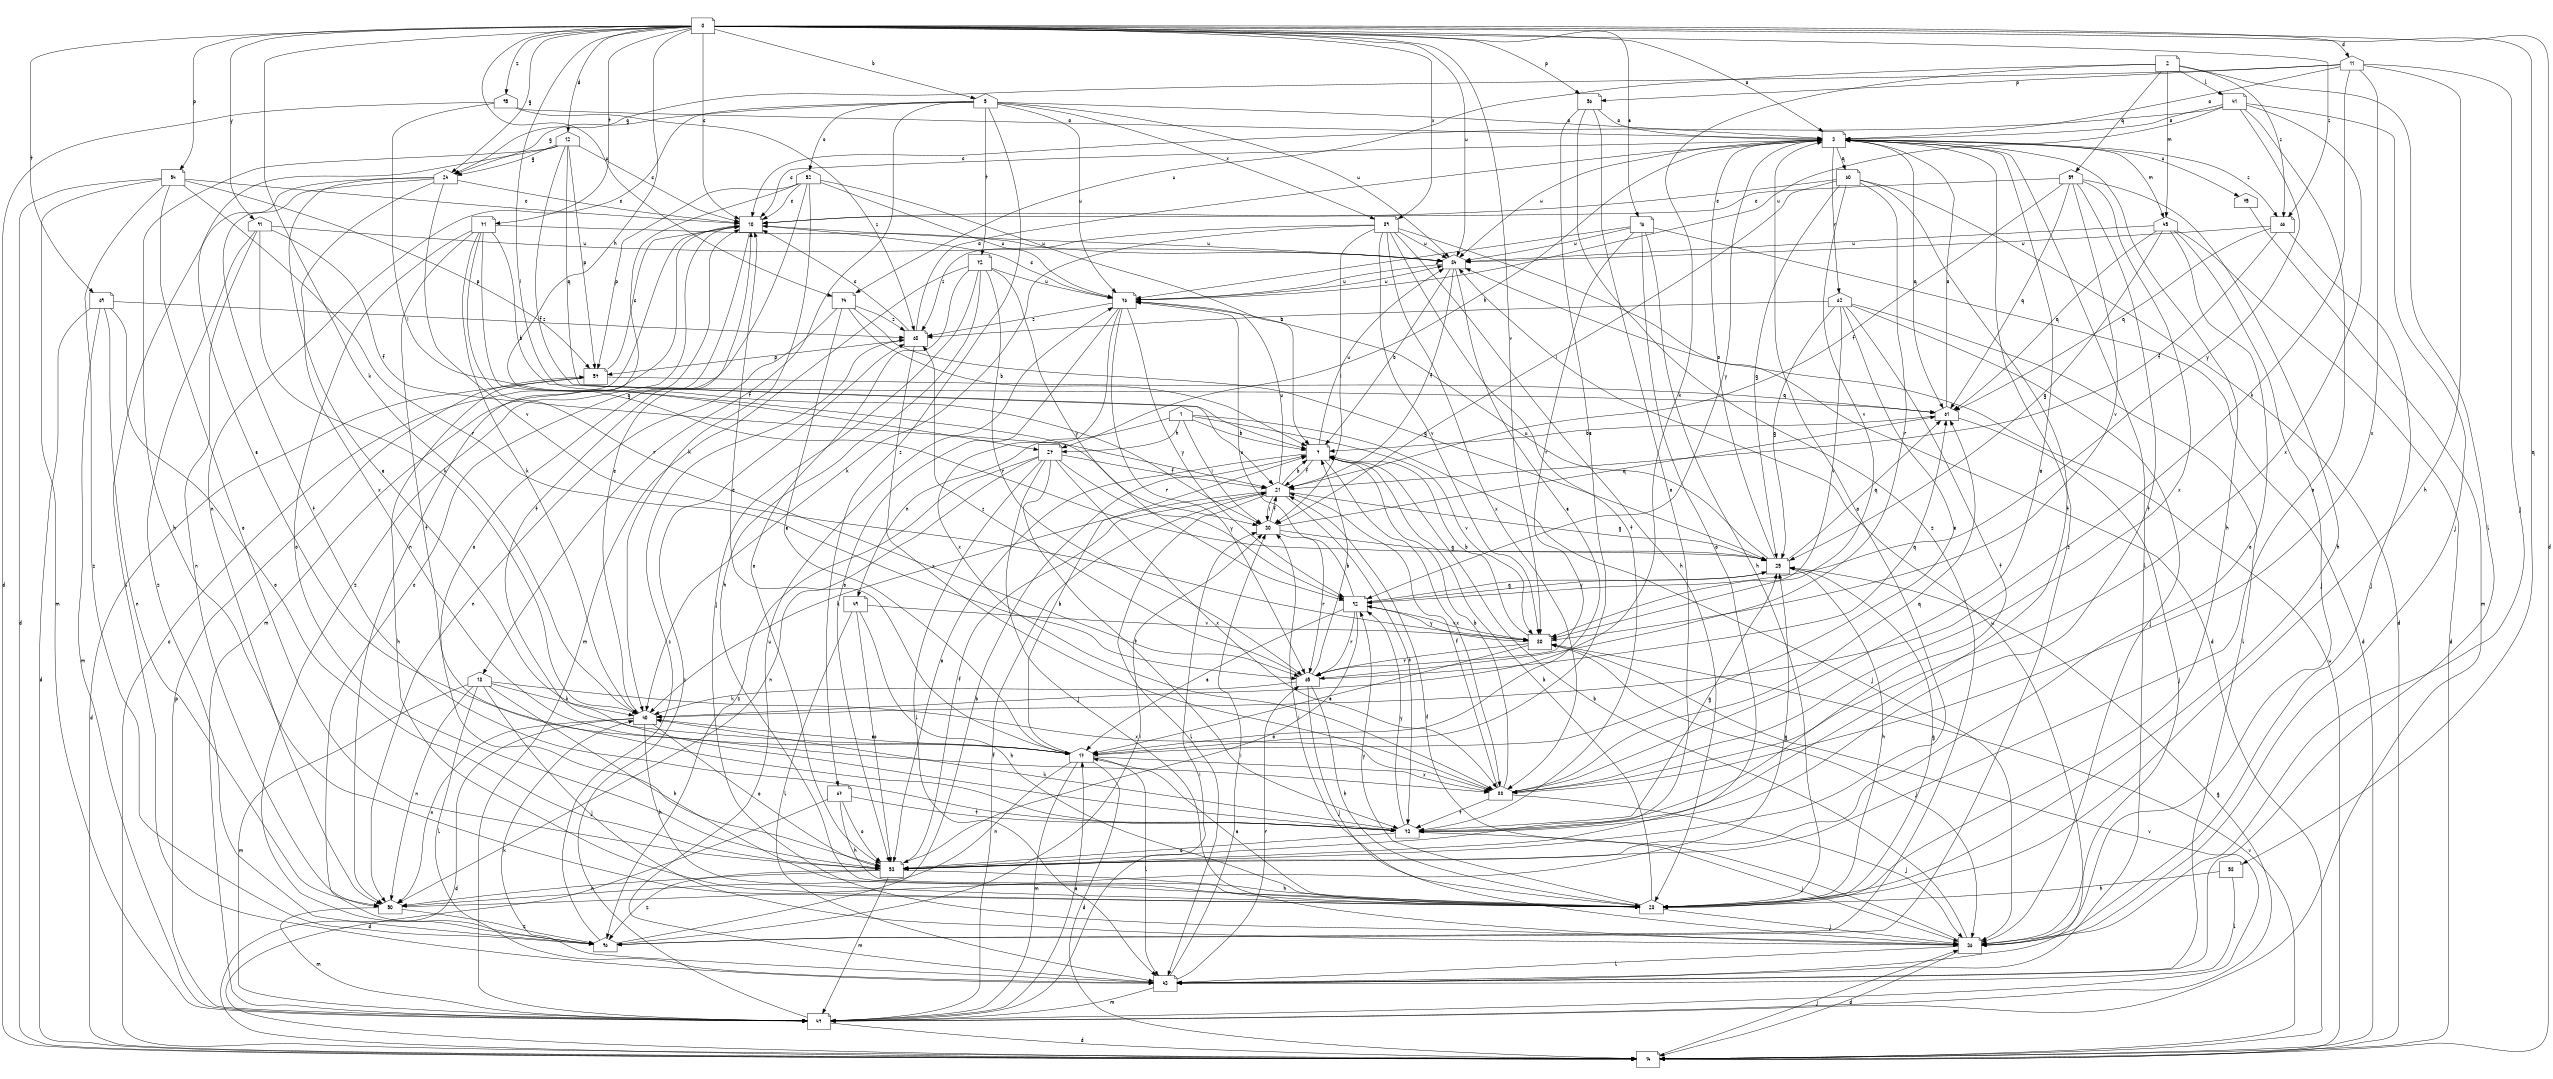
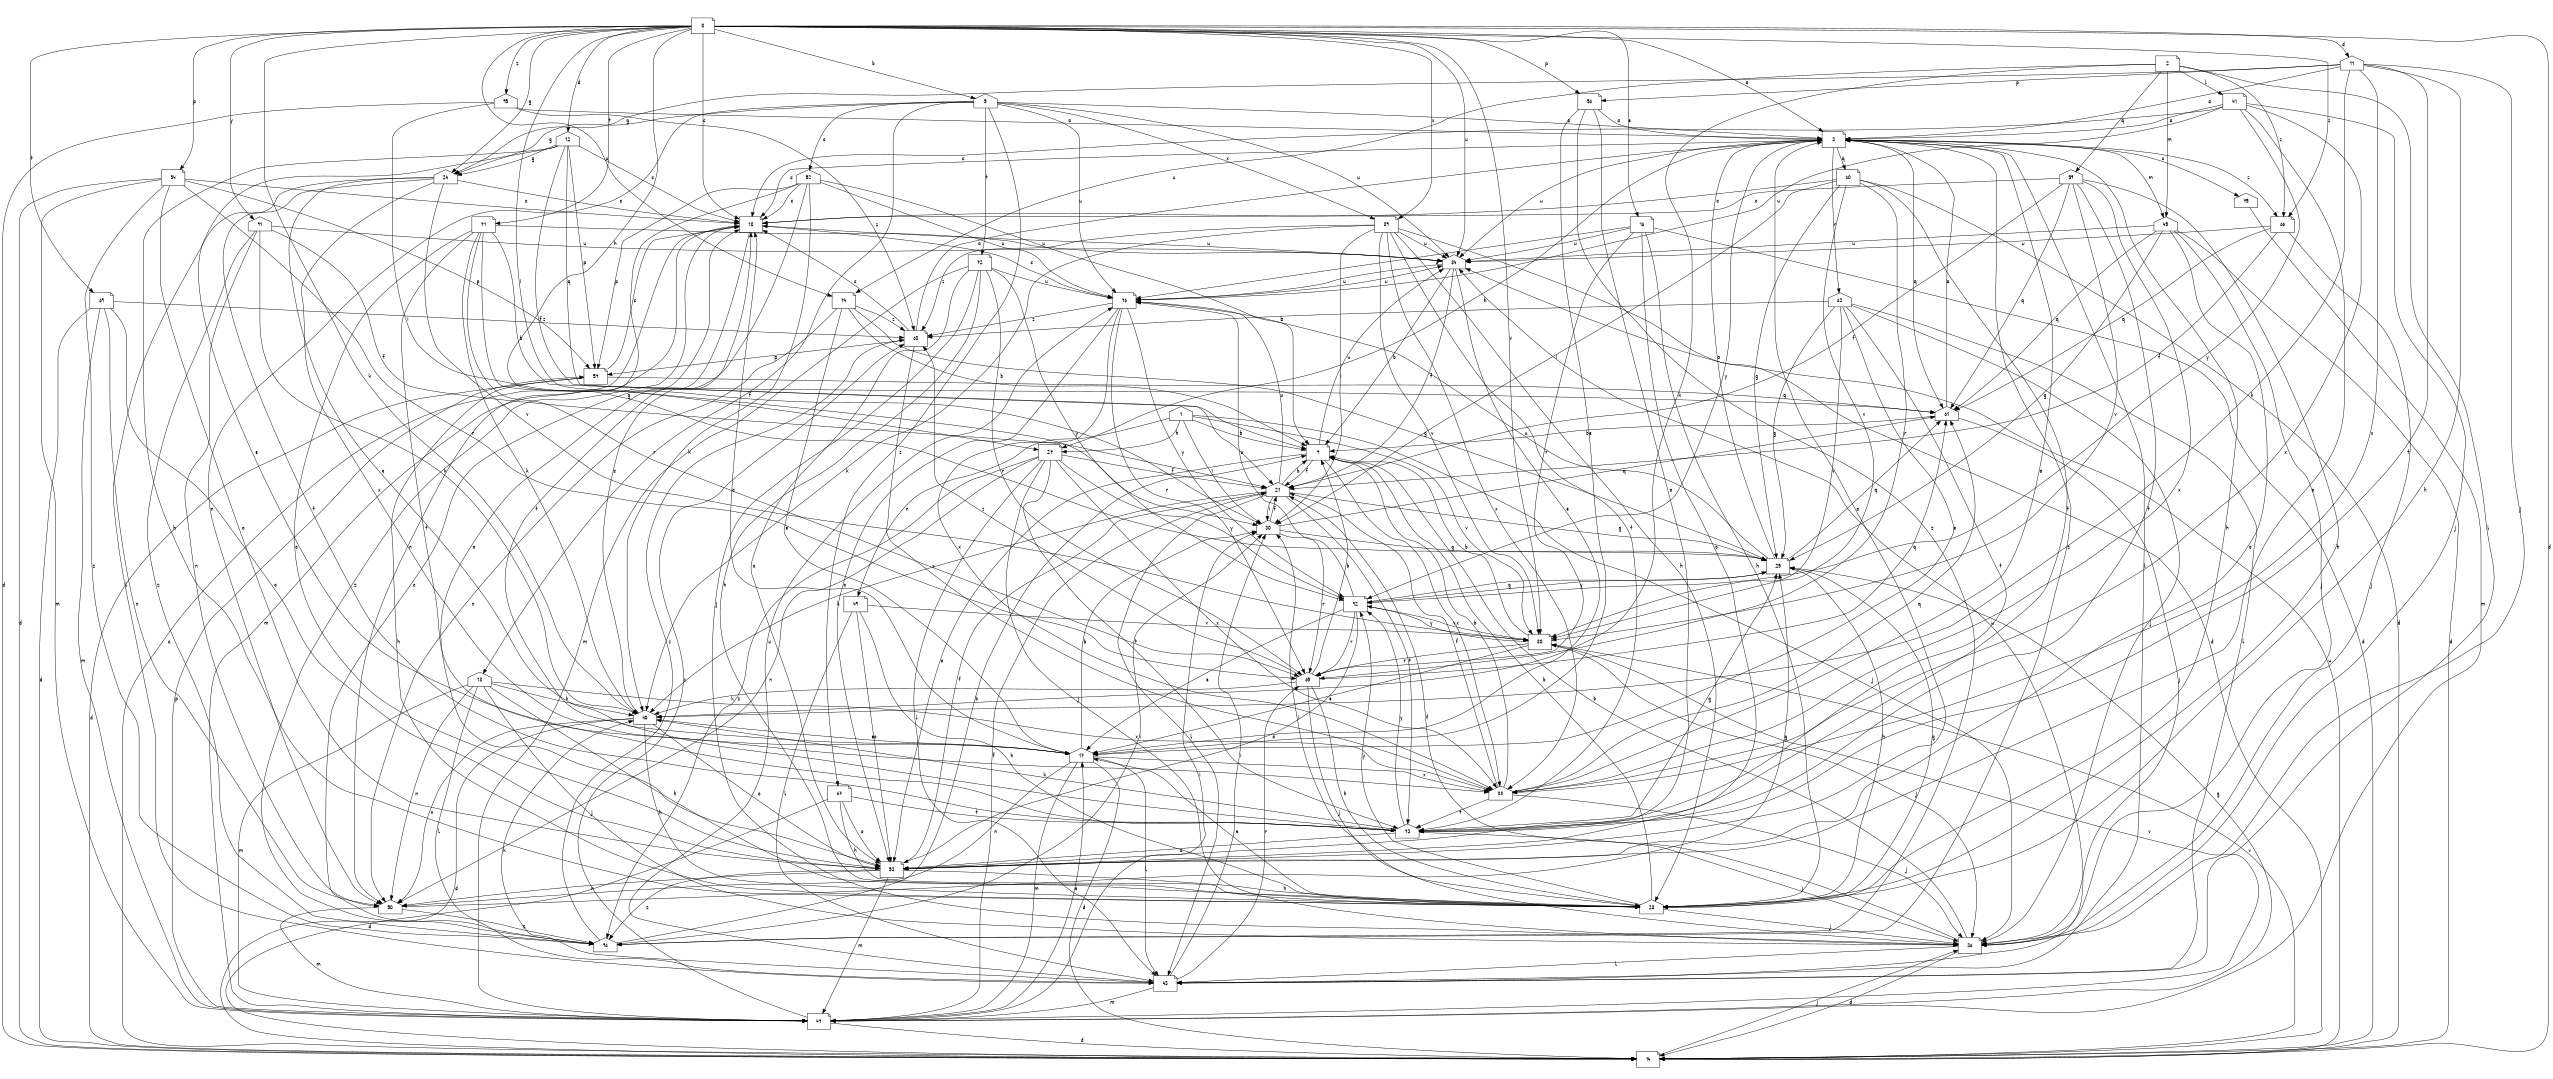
(1092, 538) -> (1107, 595)
none -> (2148, 647)
(2231, 870) -> none
